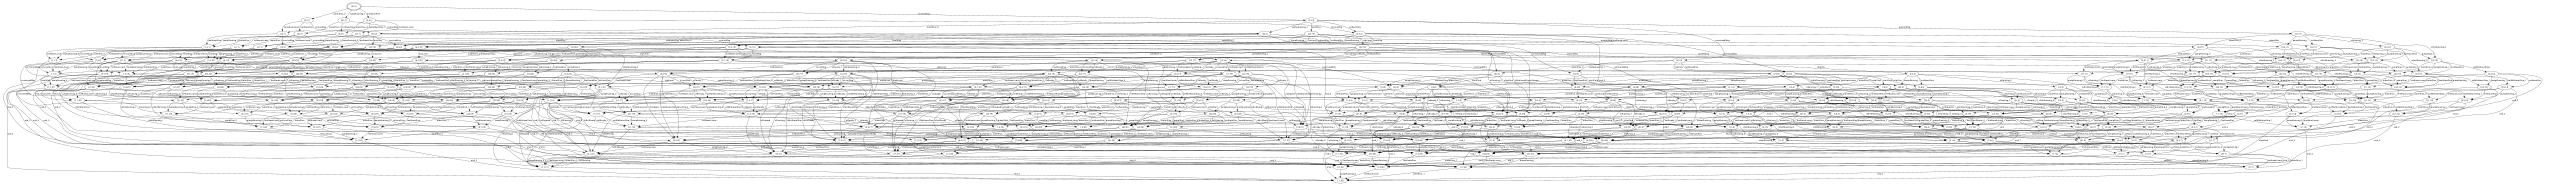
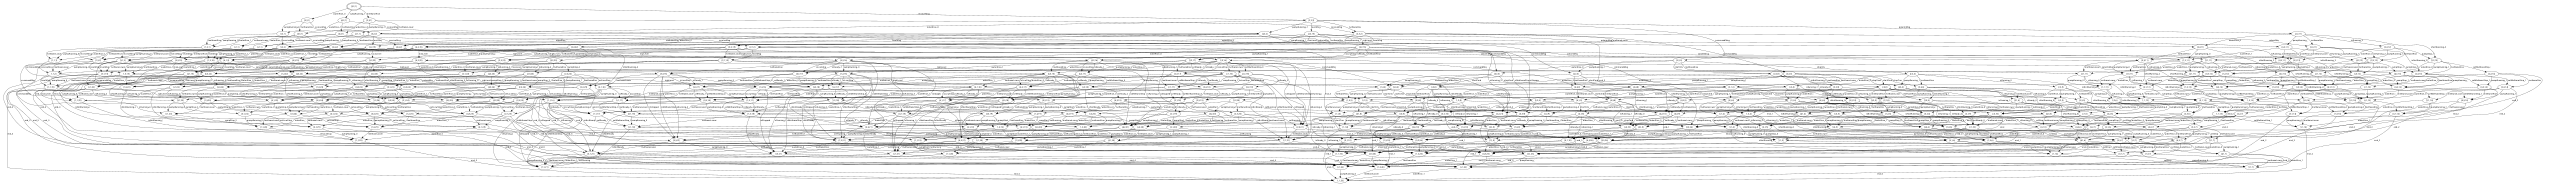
(425, 102) -> none
(2264, 141) -> (2264, 141)
(1383, 147) -> (1383, 147)
